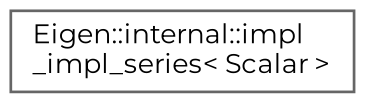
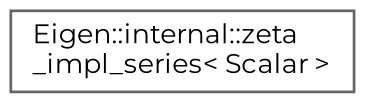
(182, 51) -> (182, 51)
